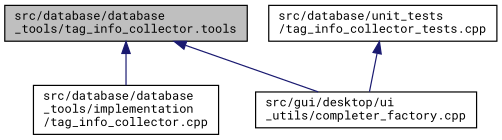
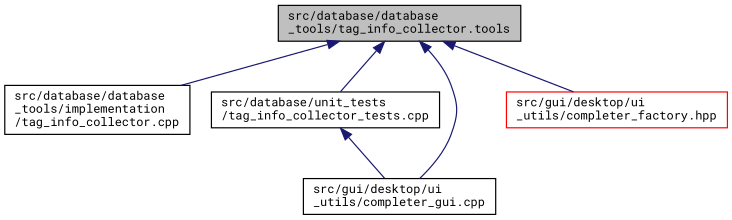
none -> (358, 71)
(366, 110) -> (400, 196)
none -> (617, 110)
